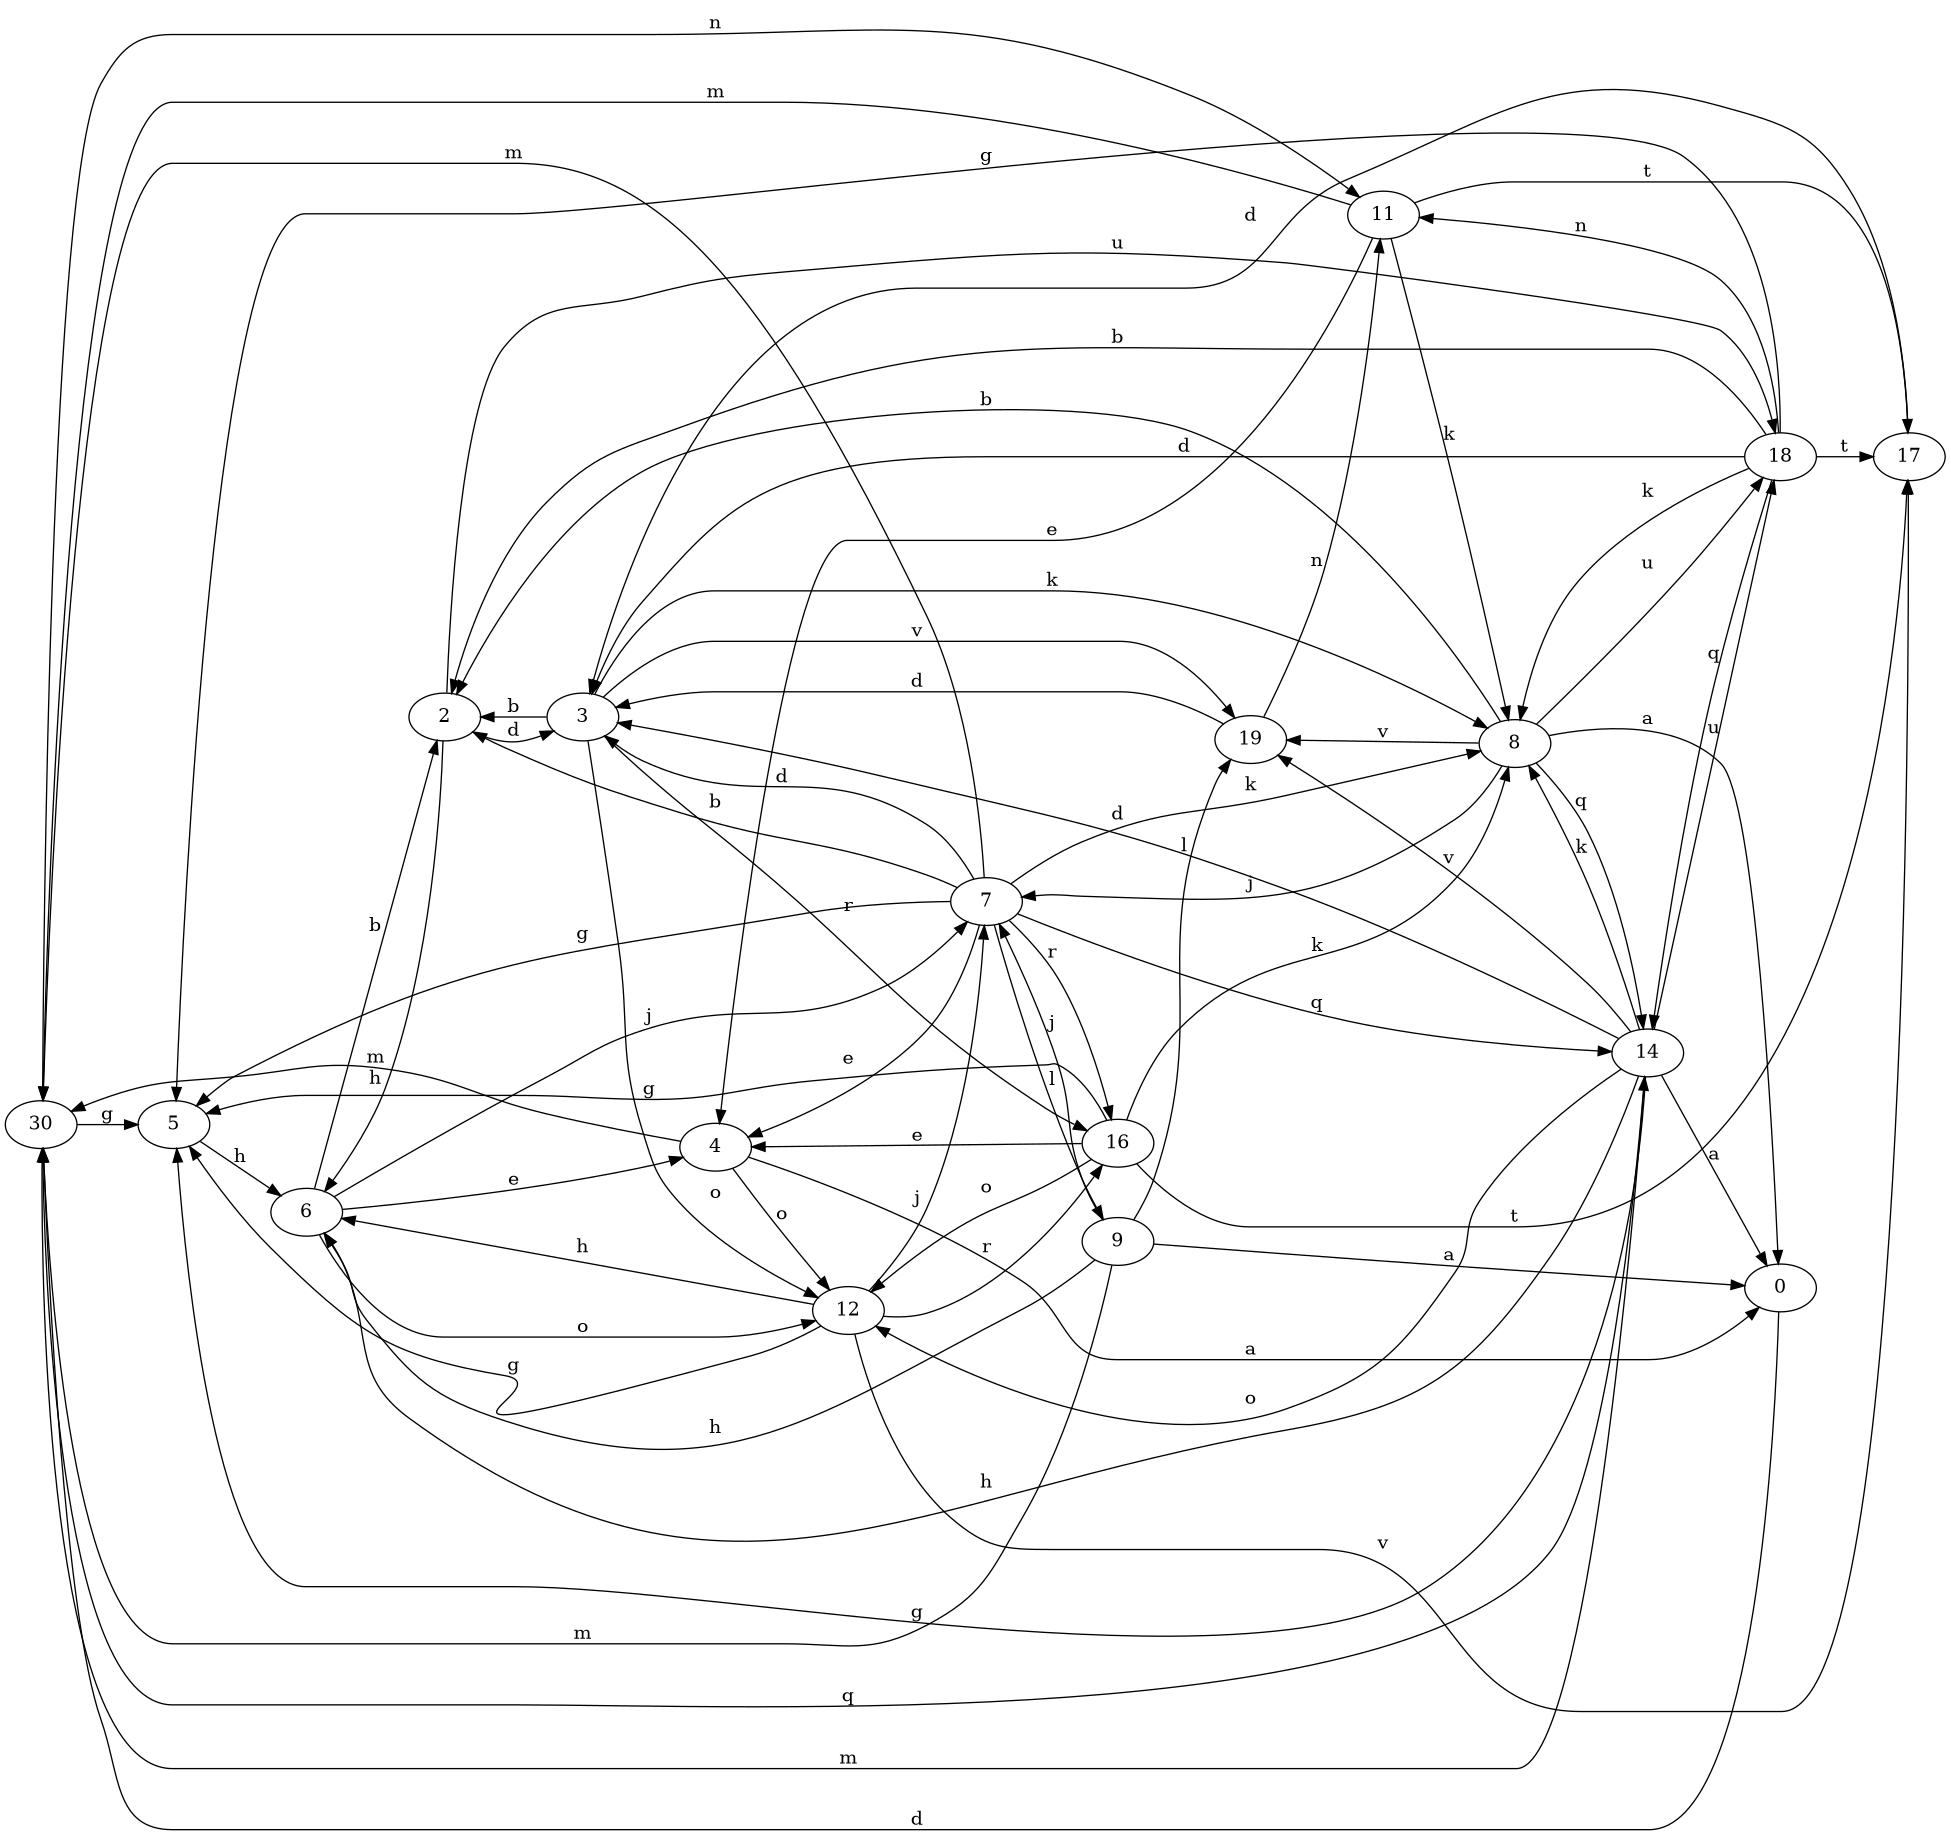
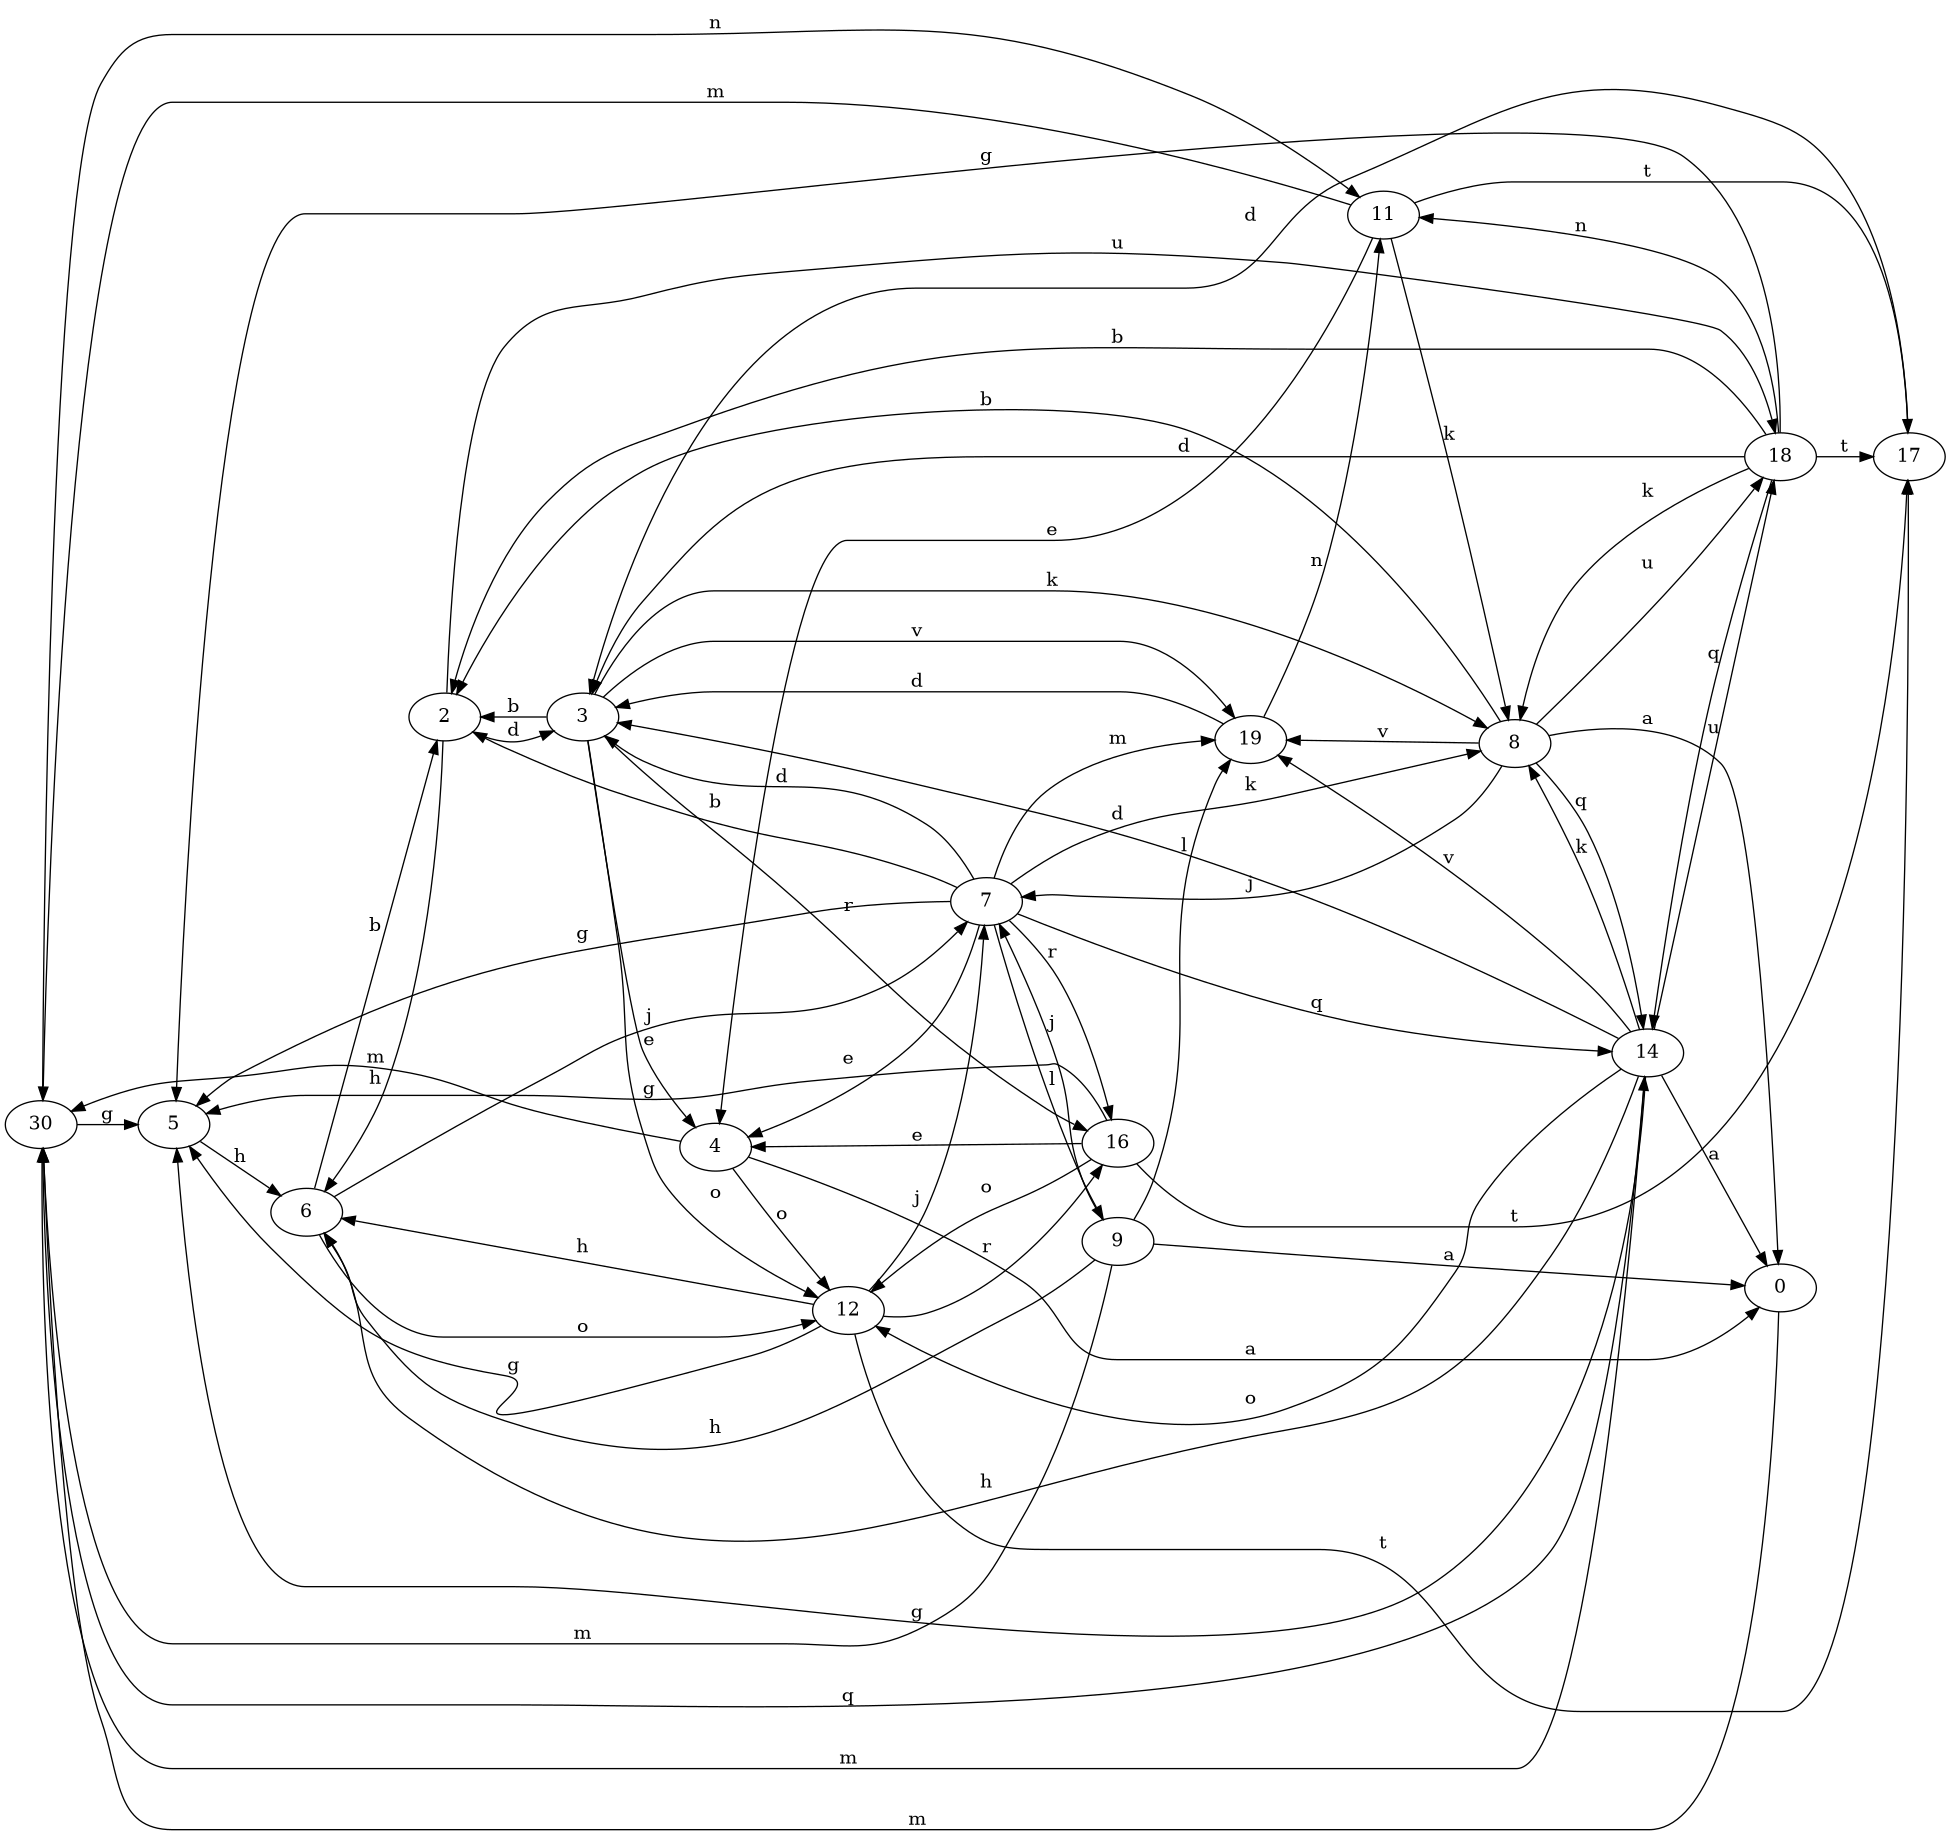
(327, 163) -> (1073, 775)
(1321, 955) -> none
(507, 1191) -> (633, 1013)
(1384, 1544) -> (1384, 1544)
(917, 1820) -> (917, 1820)
